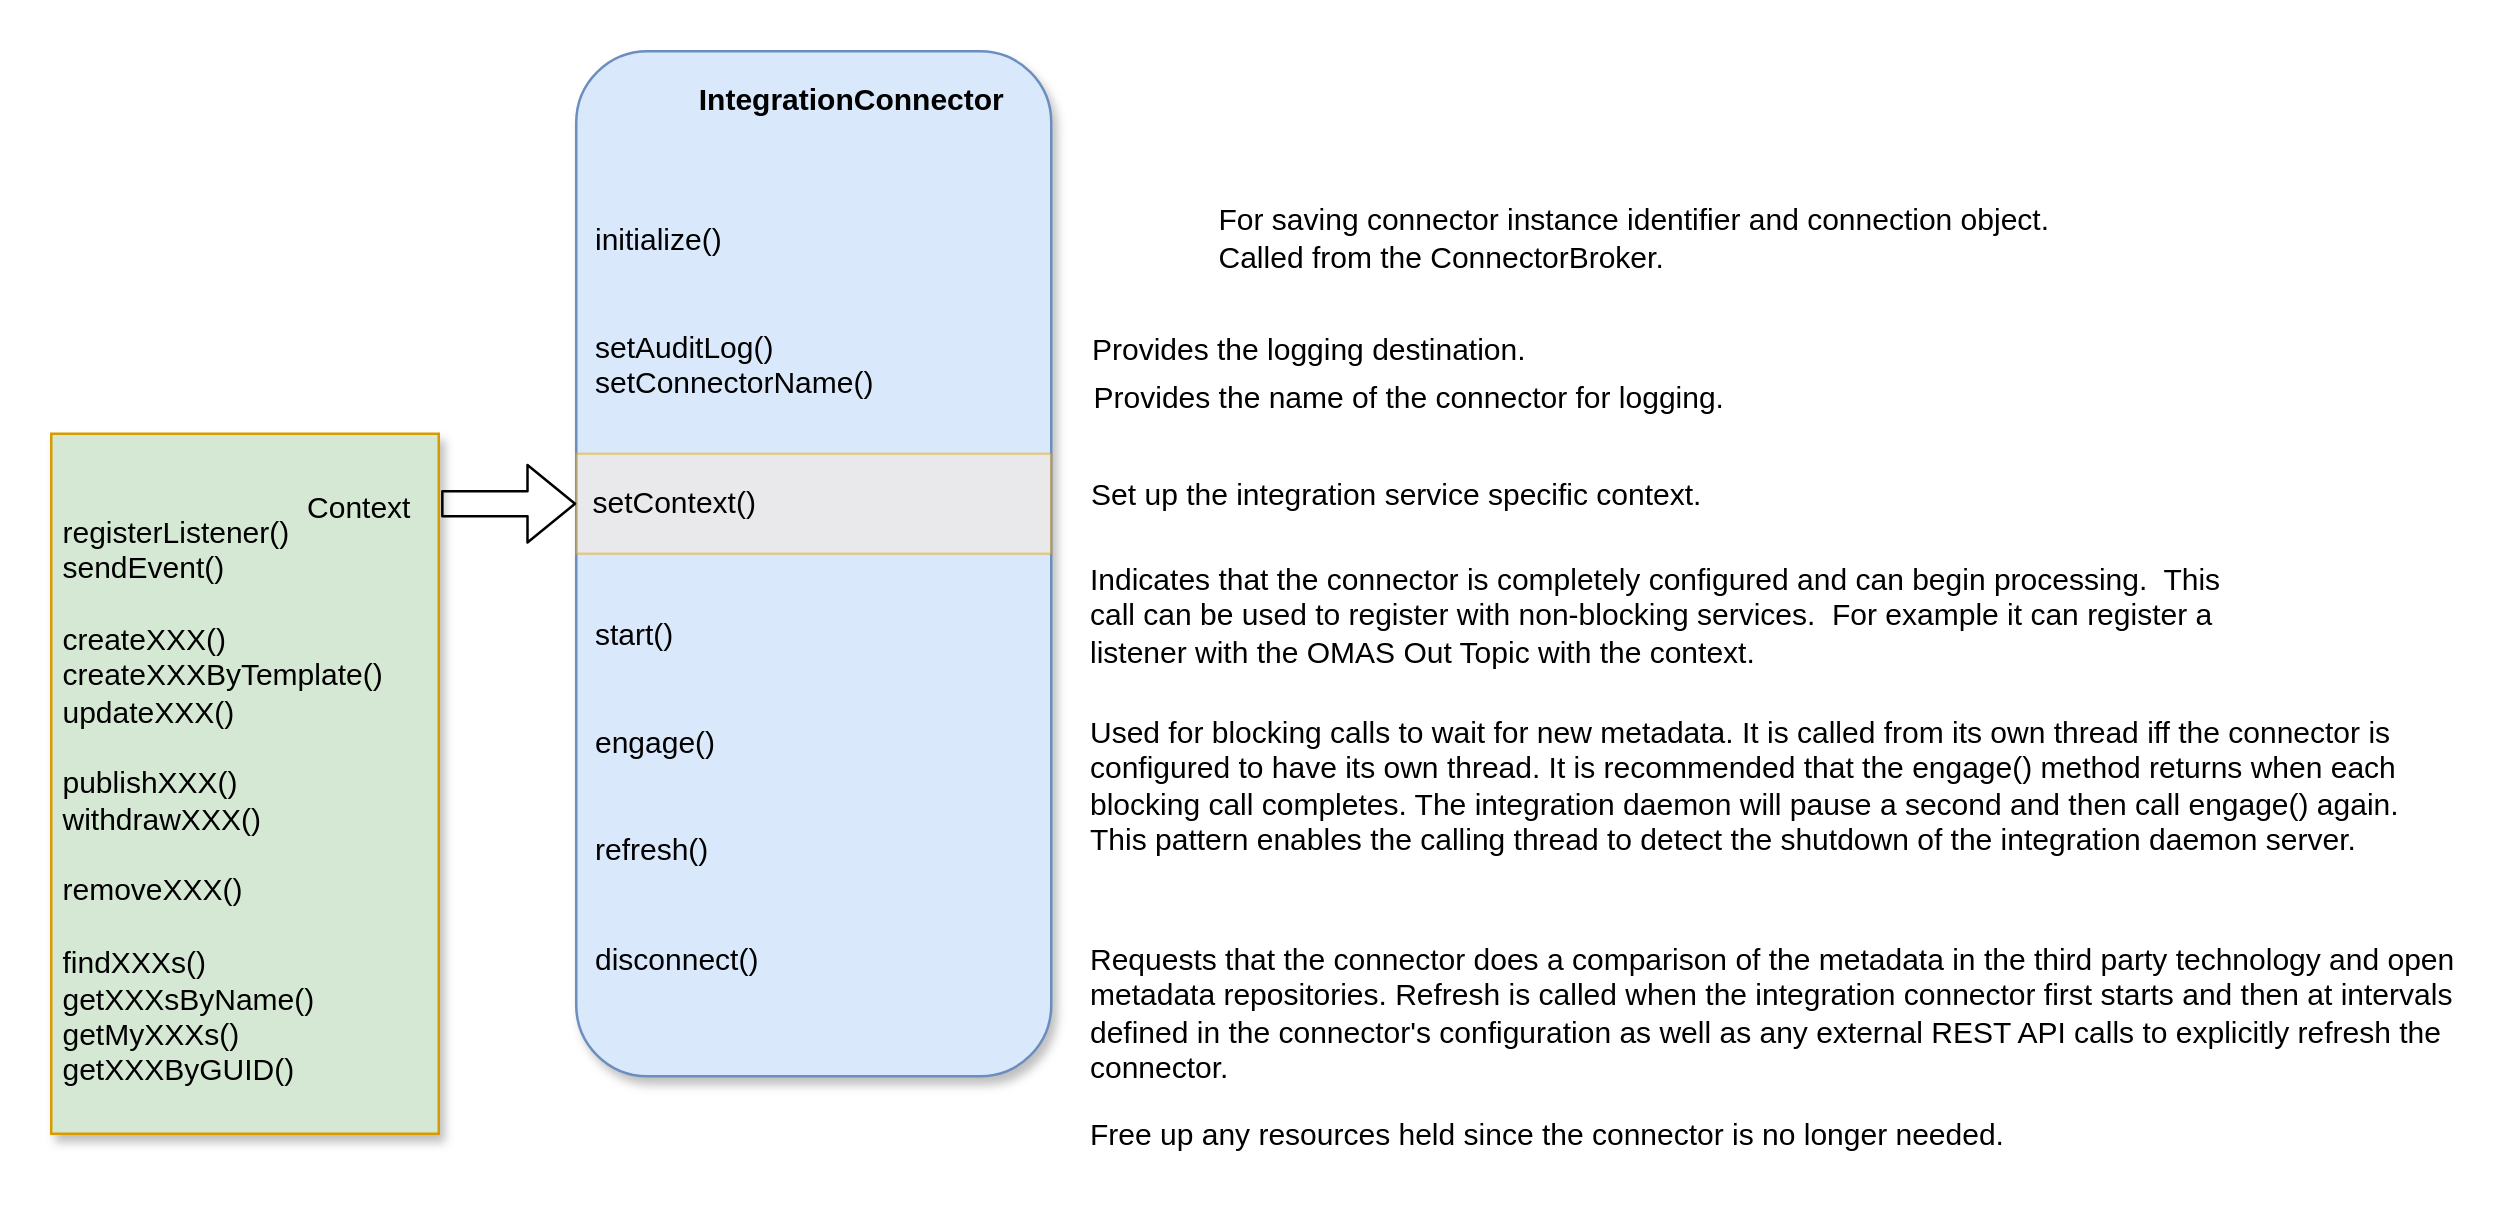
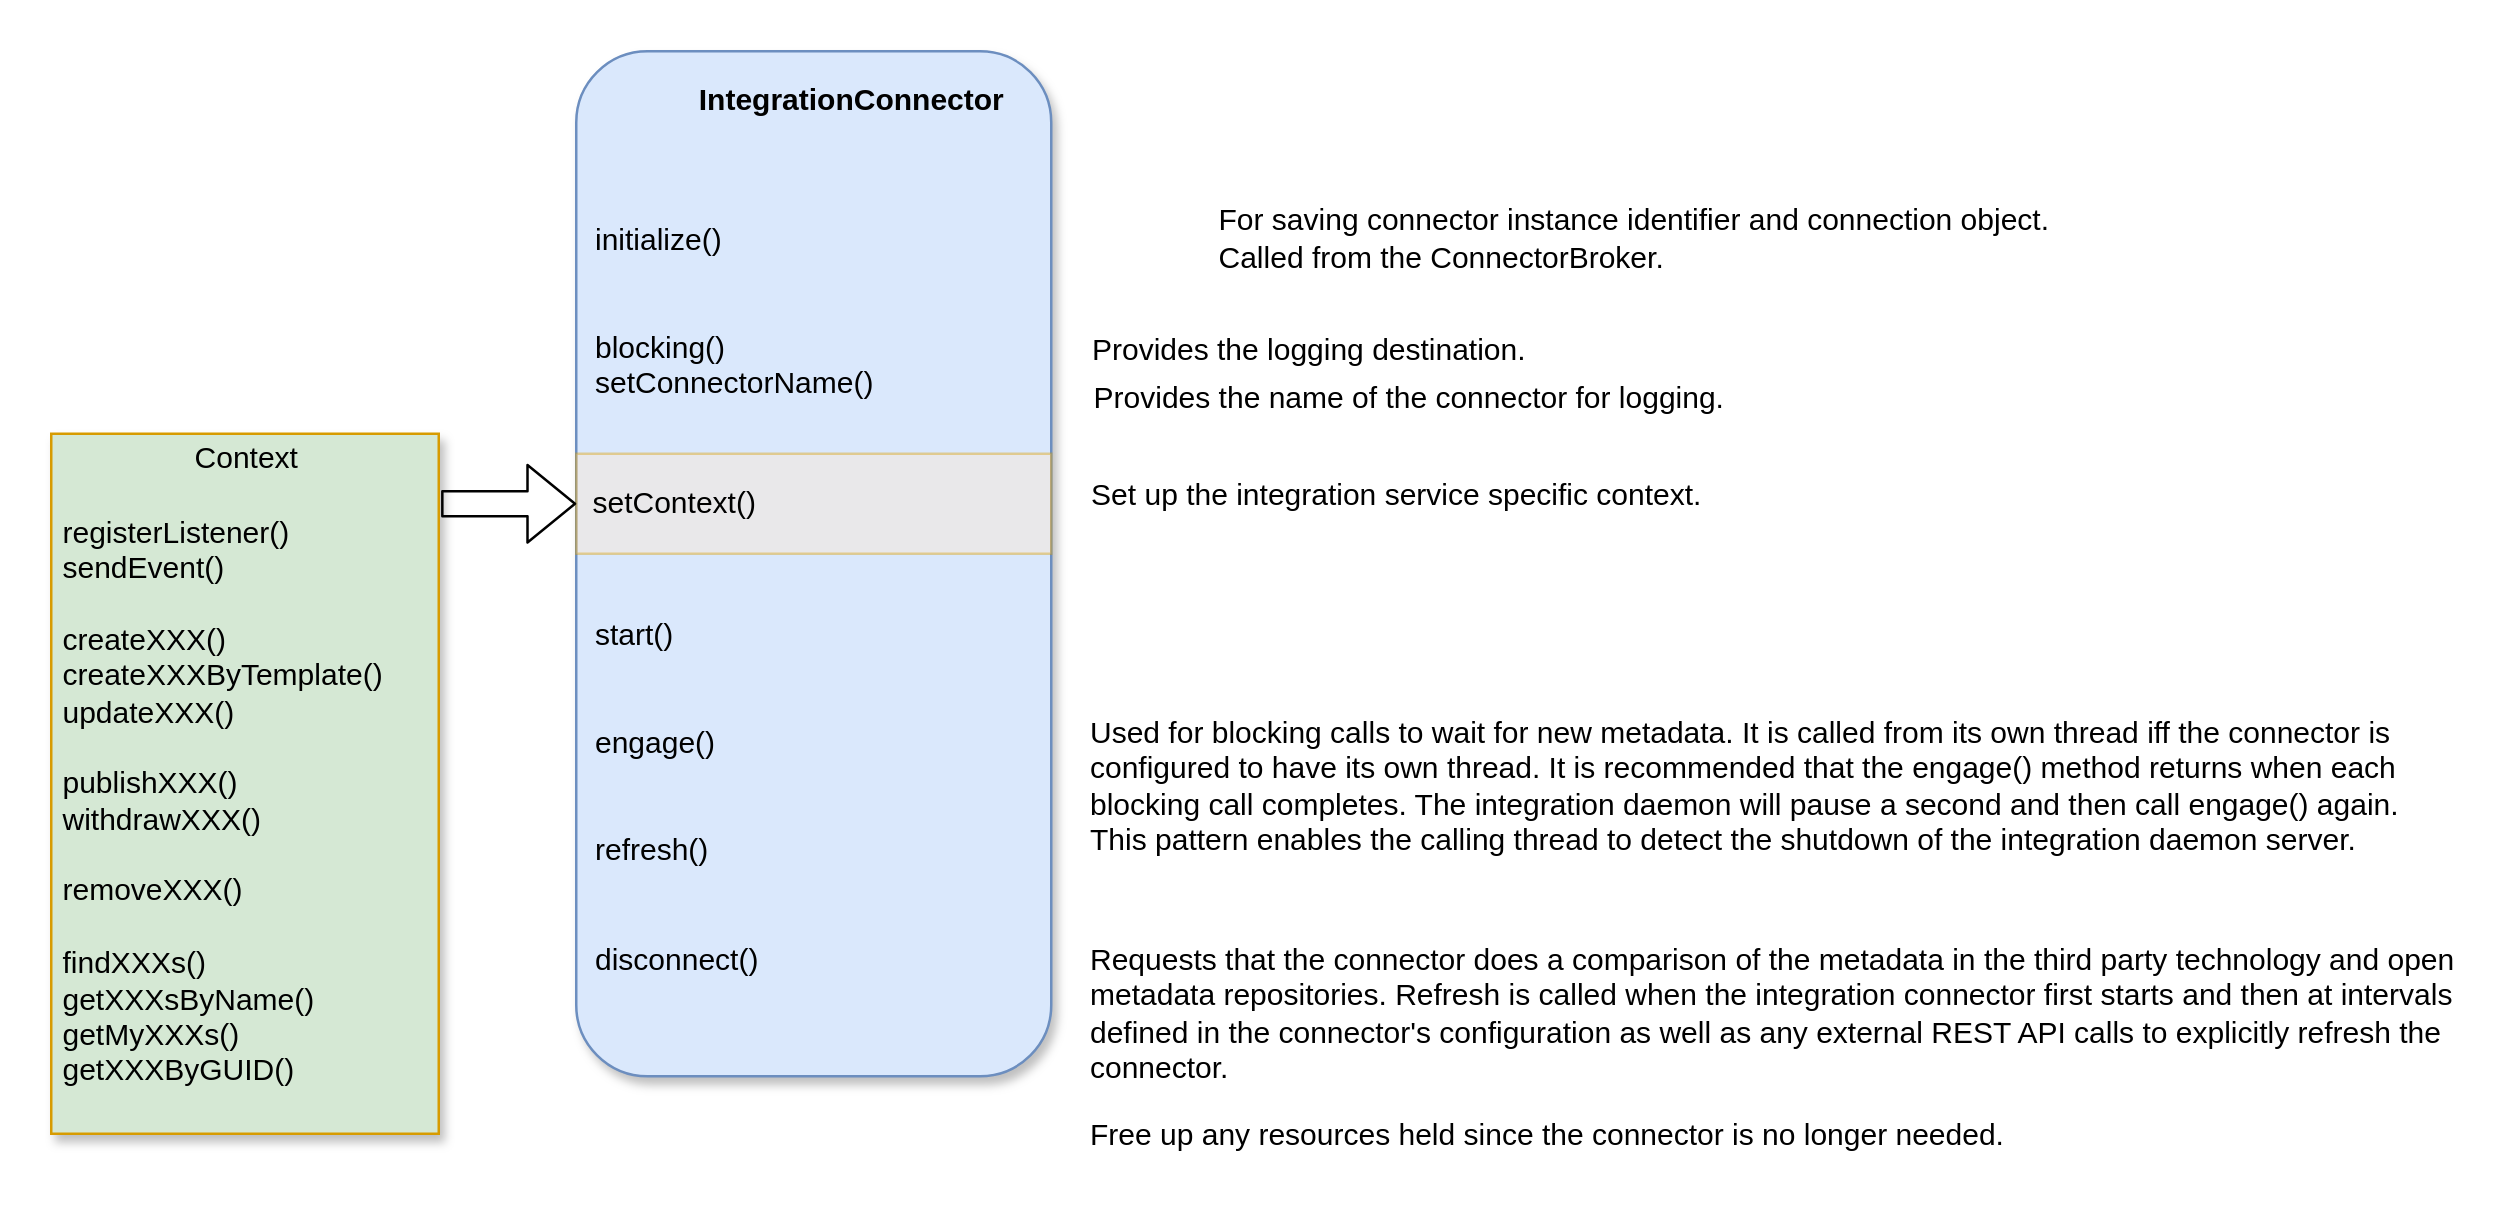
(358, 509) -> (245, 459)
(747, 564) -> (747, 564)
(1674, 596) -> none
